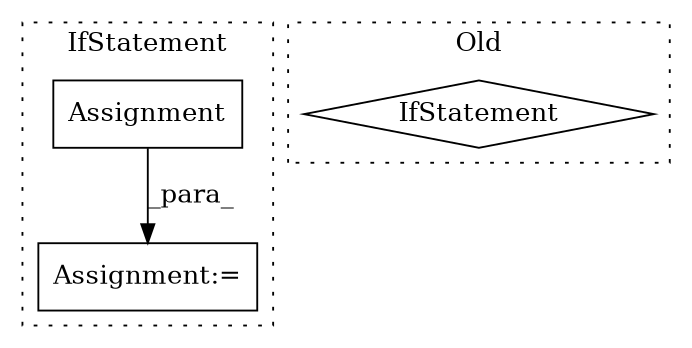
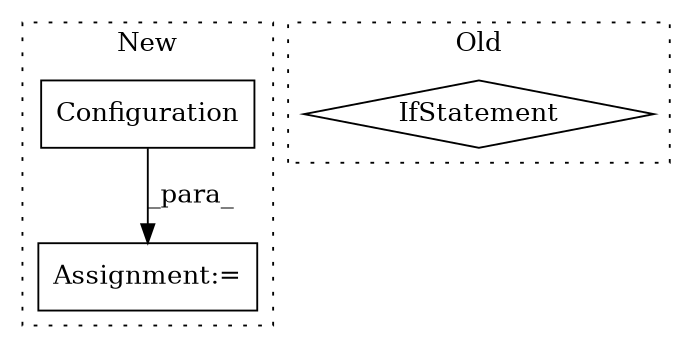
(148, 44) -> (148, 44)
(148, 114) -> (148, 114)
